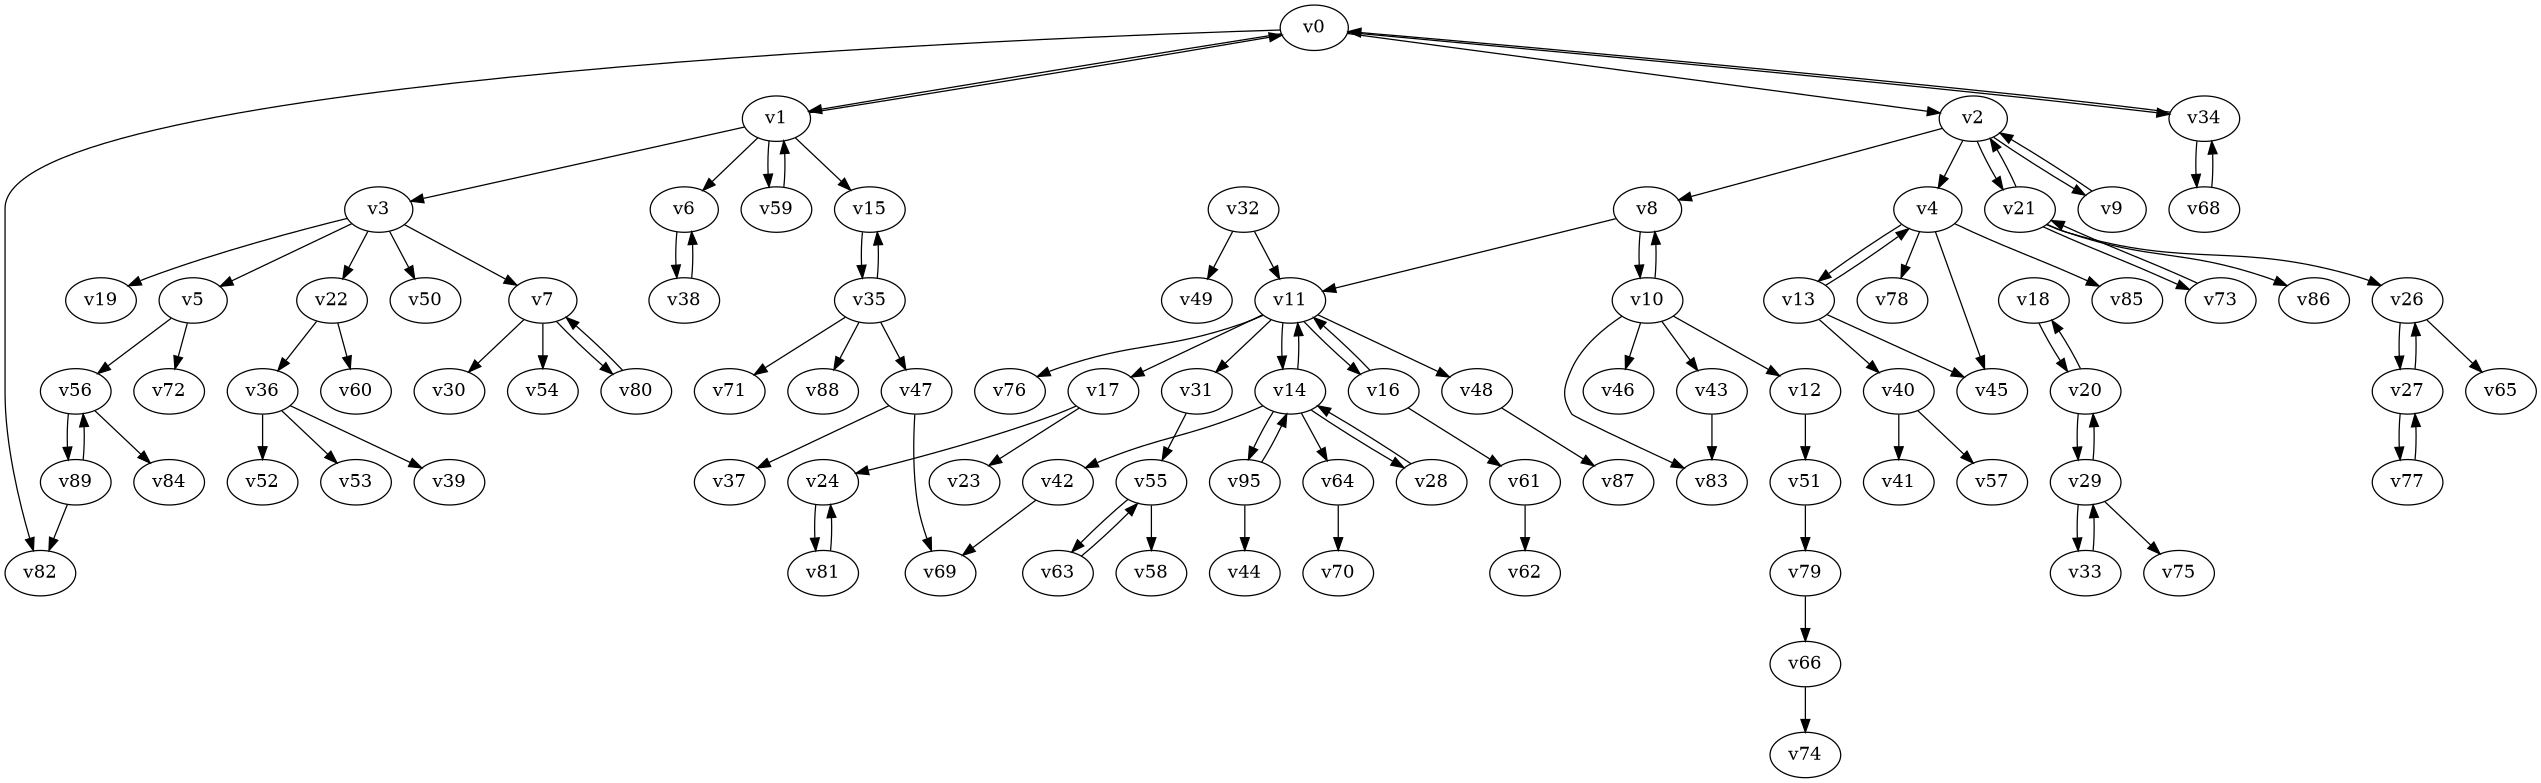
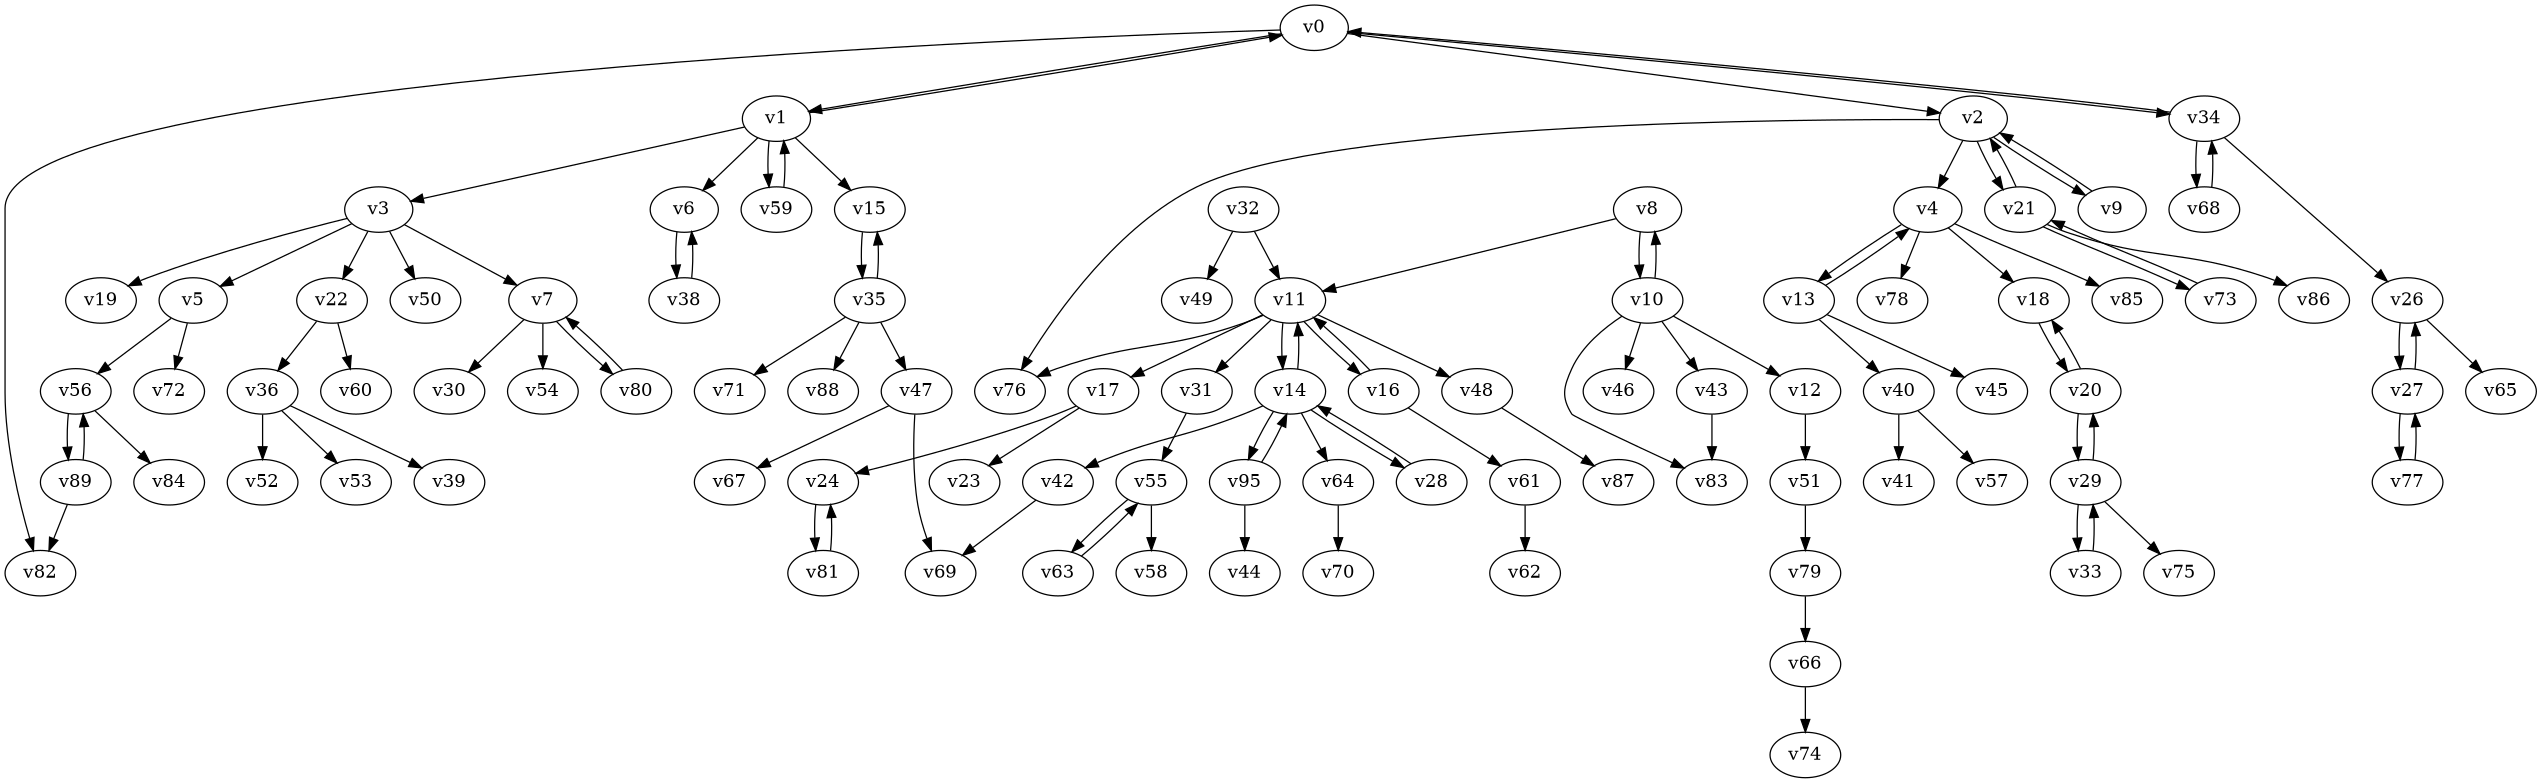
(1817, 162) -> (1444, 138)
(2216, 255) -> (2301, 205)
(1958, 294) -> (1976, 251)
(730, 482) -> (730, 482)
